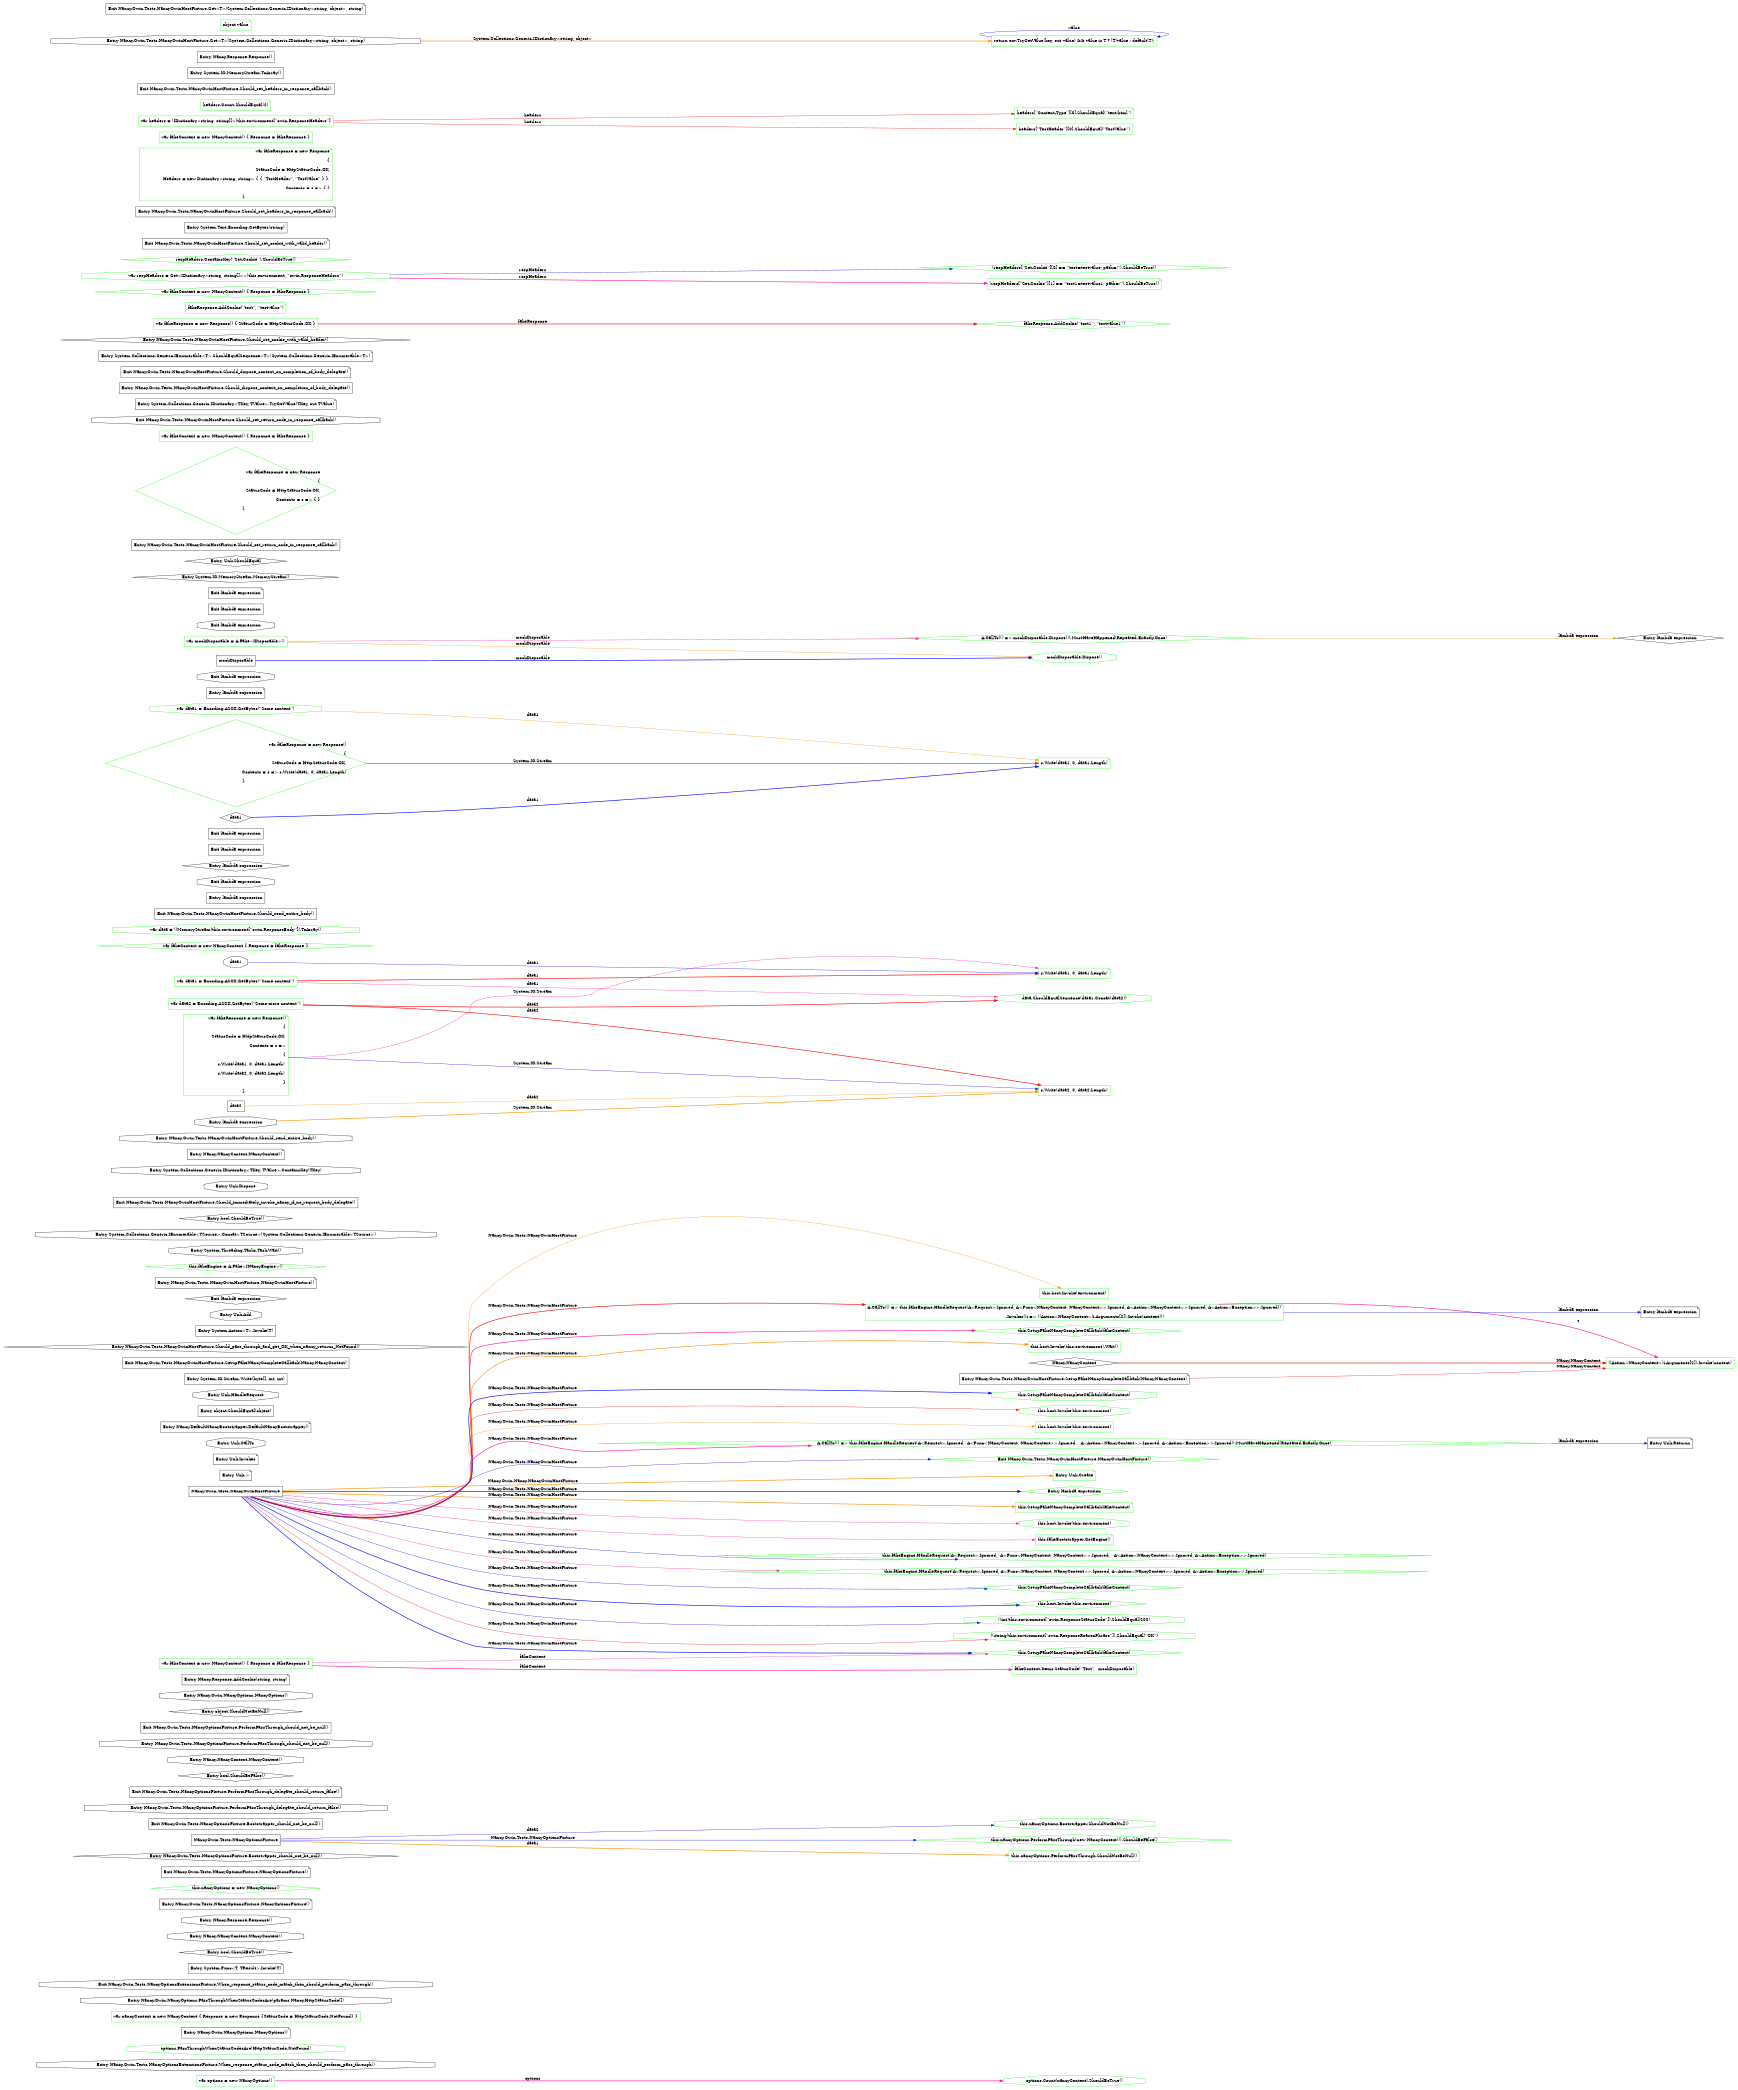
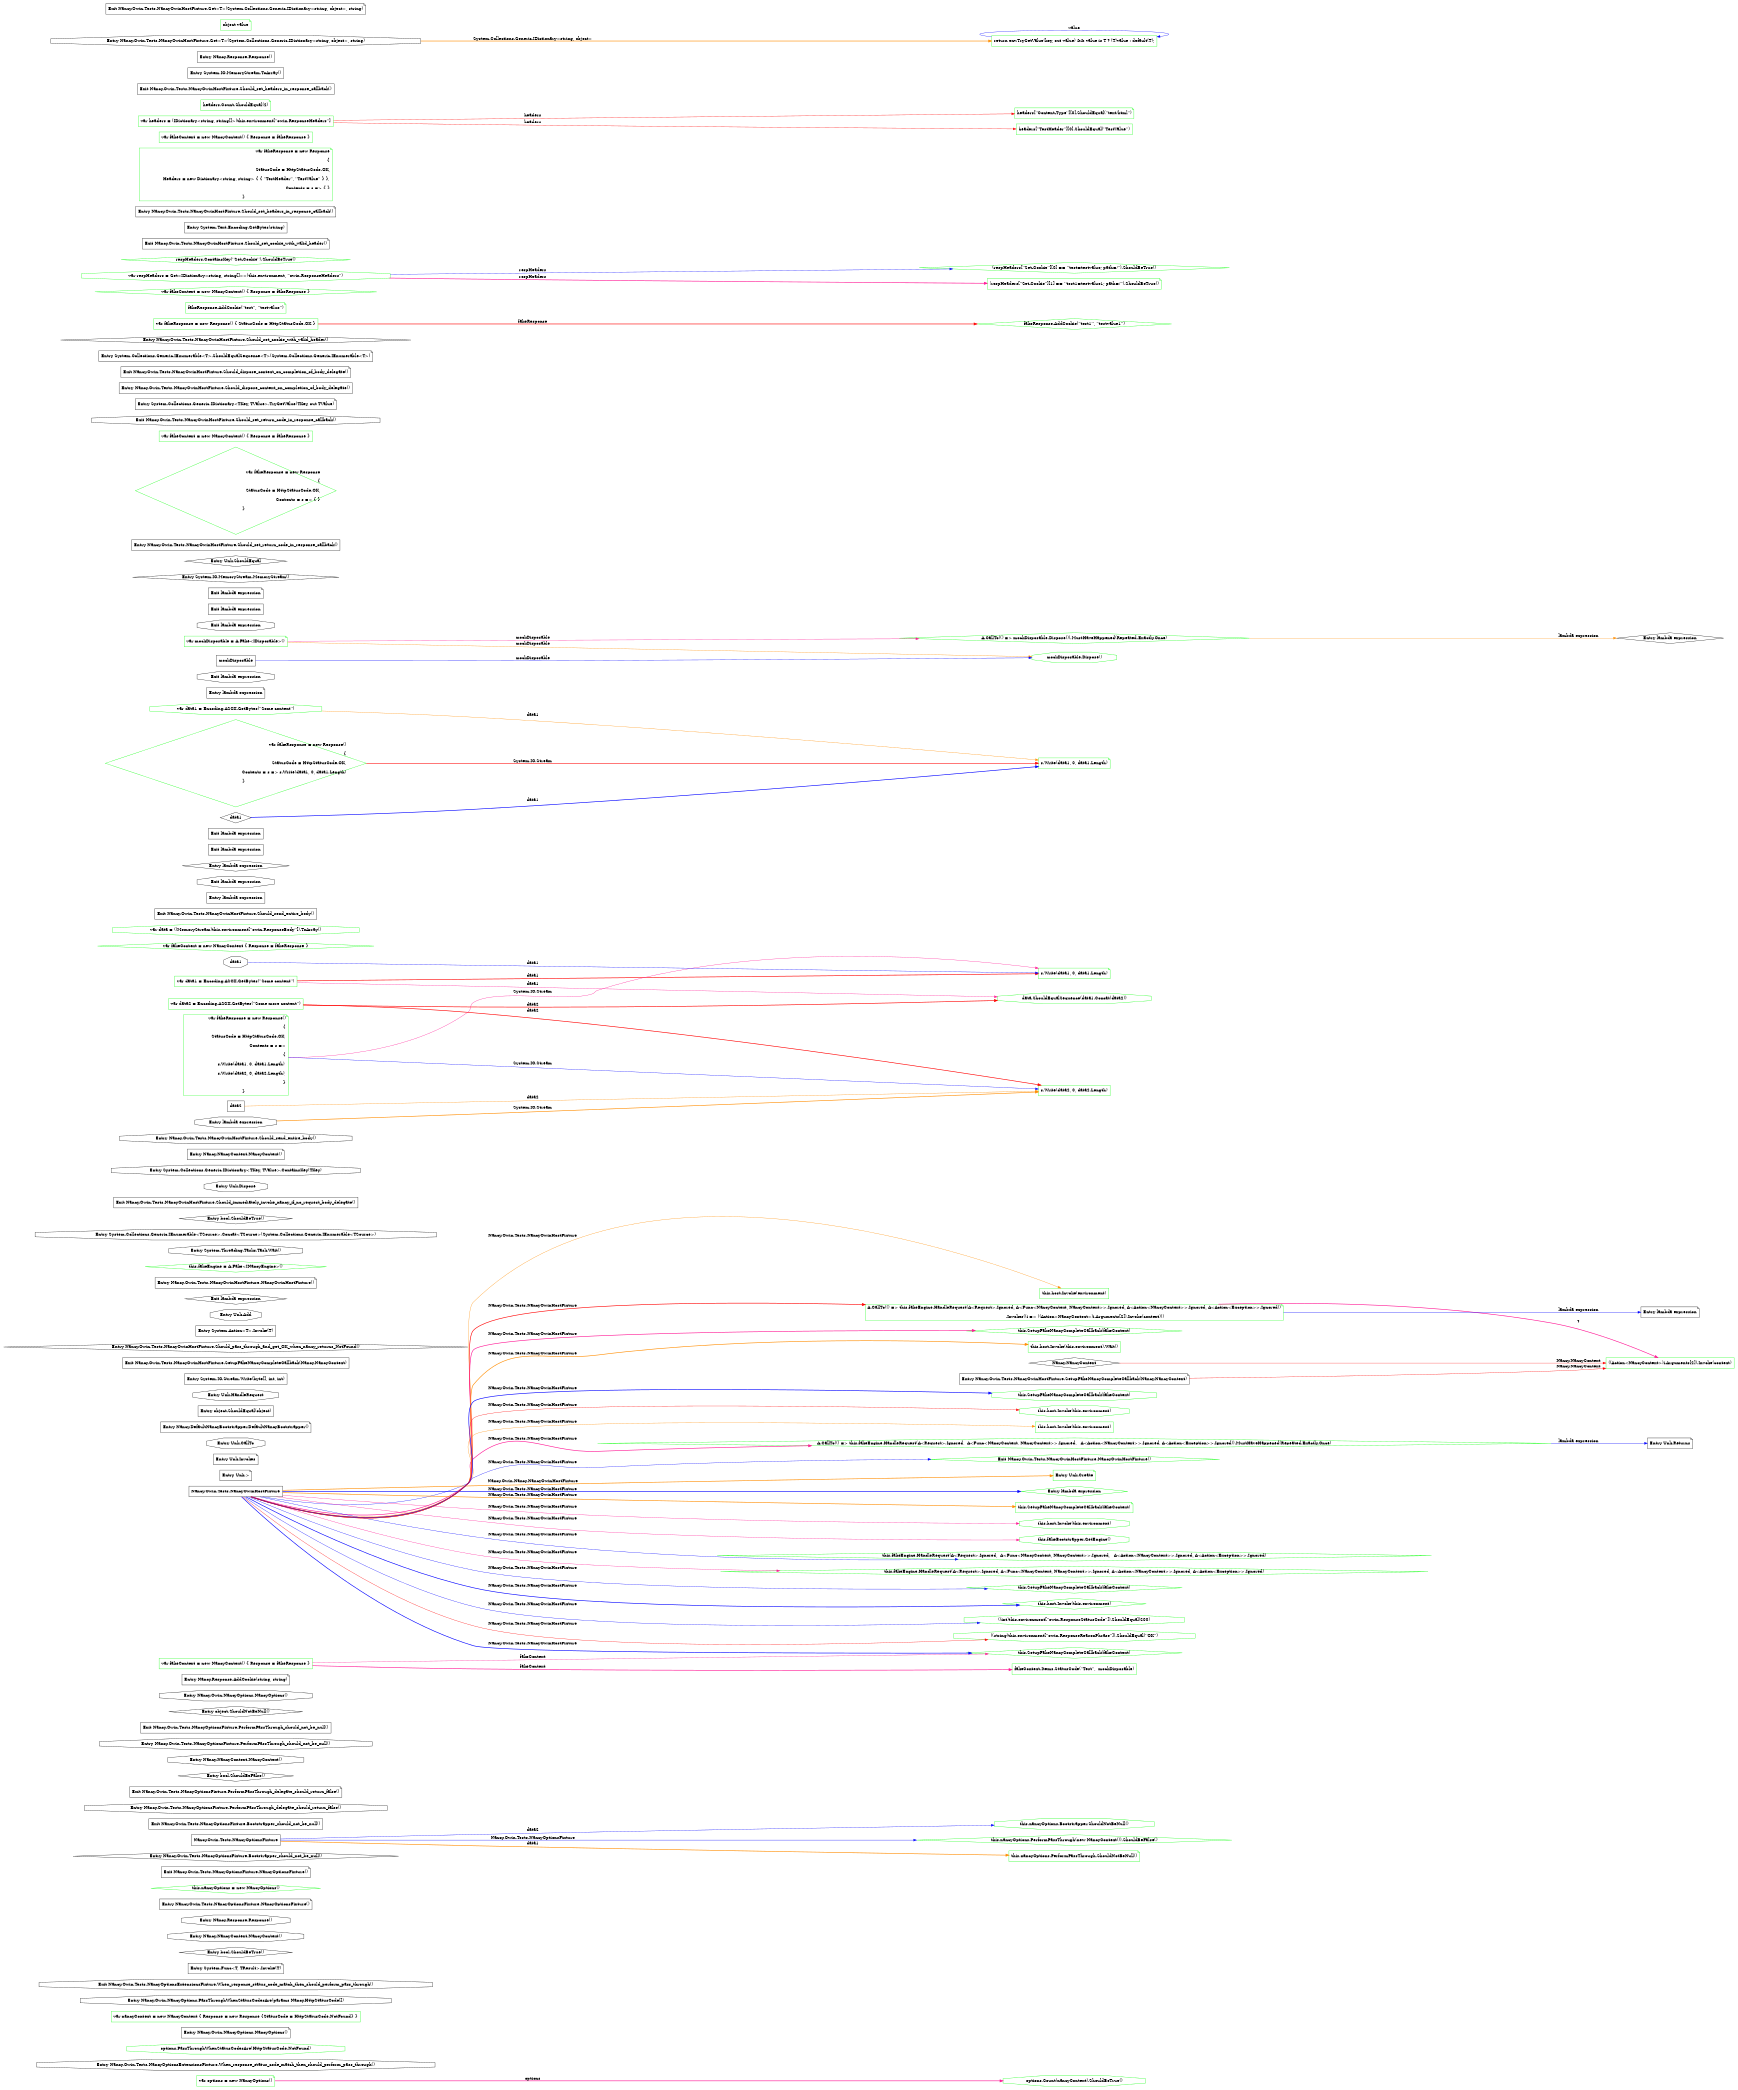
(642, 660) -> (642, 660)
(1361, 1363) -> (1361, 1363)
(1074, 1540) -> (1074, 1540)
